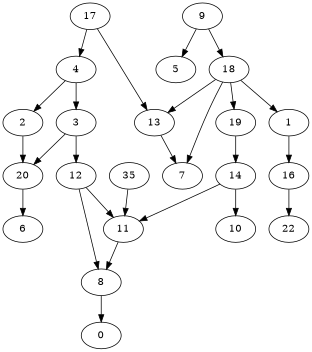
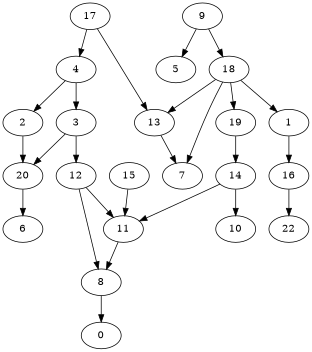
(129, 176) -> (129, 176)
